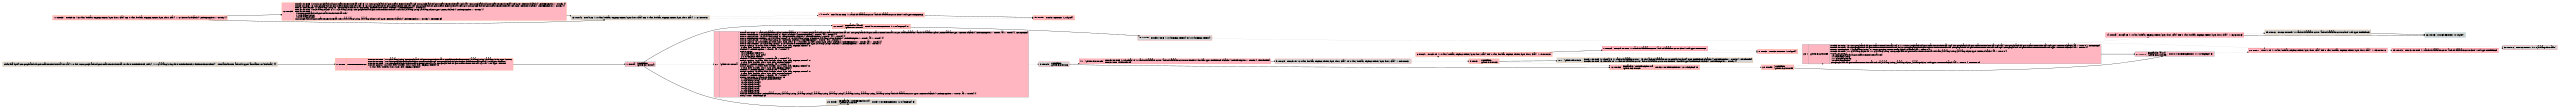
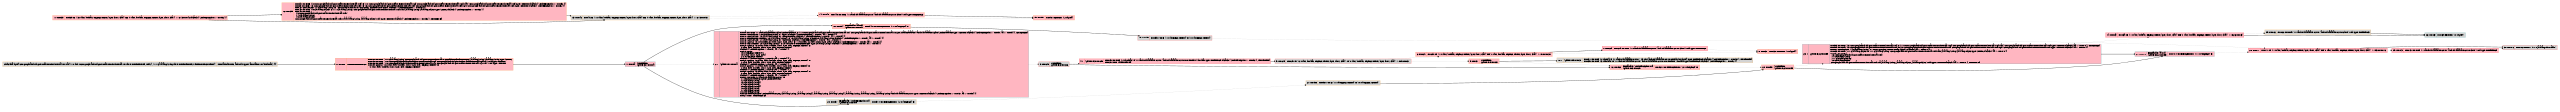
(2431, 46) -> (2431, 46)
none -> (1343, 83)
